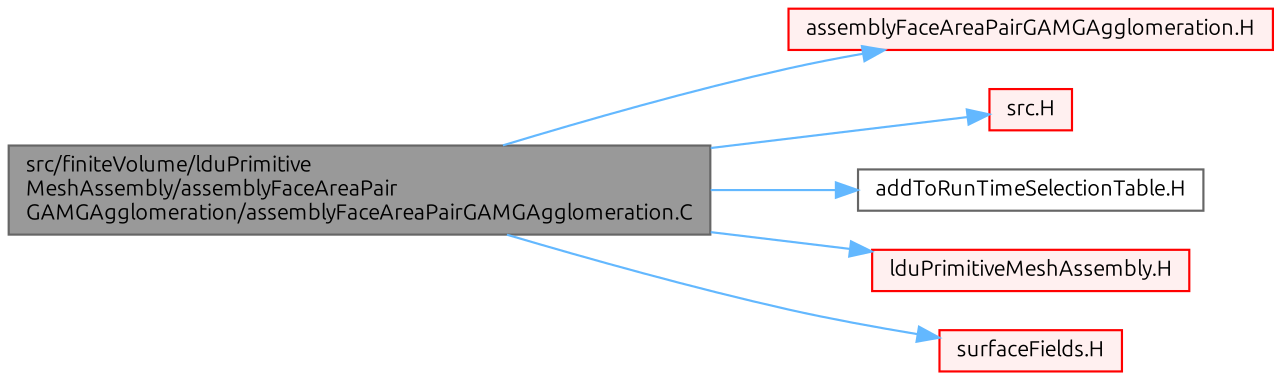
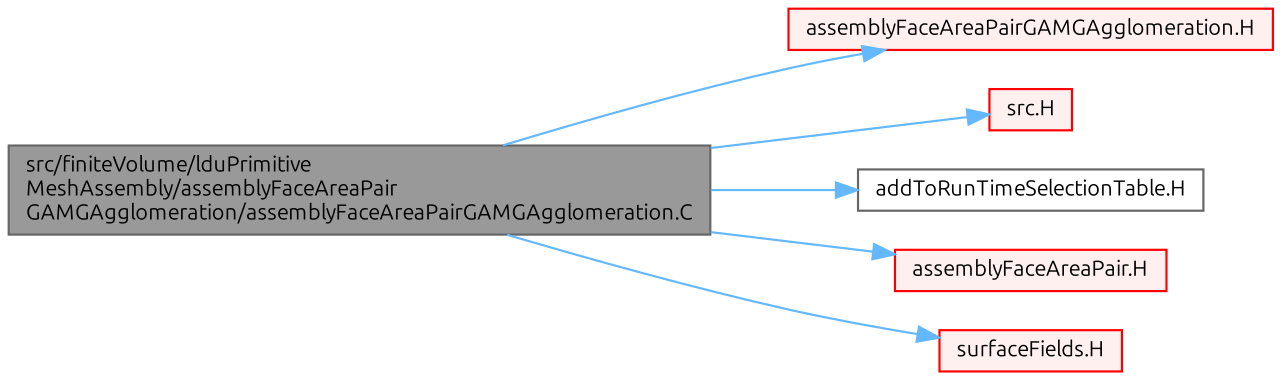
(1031, 270) -> (1031, 270)
